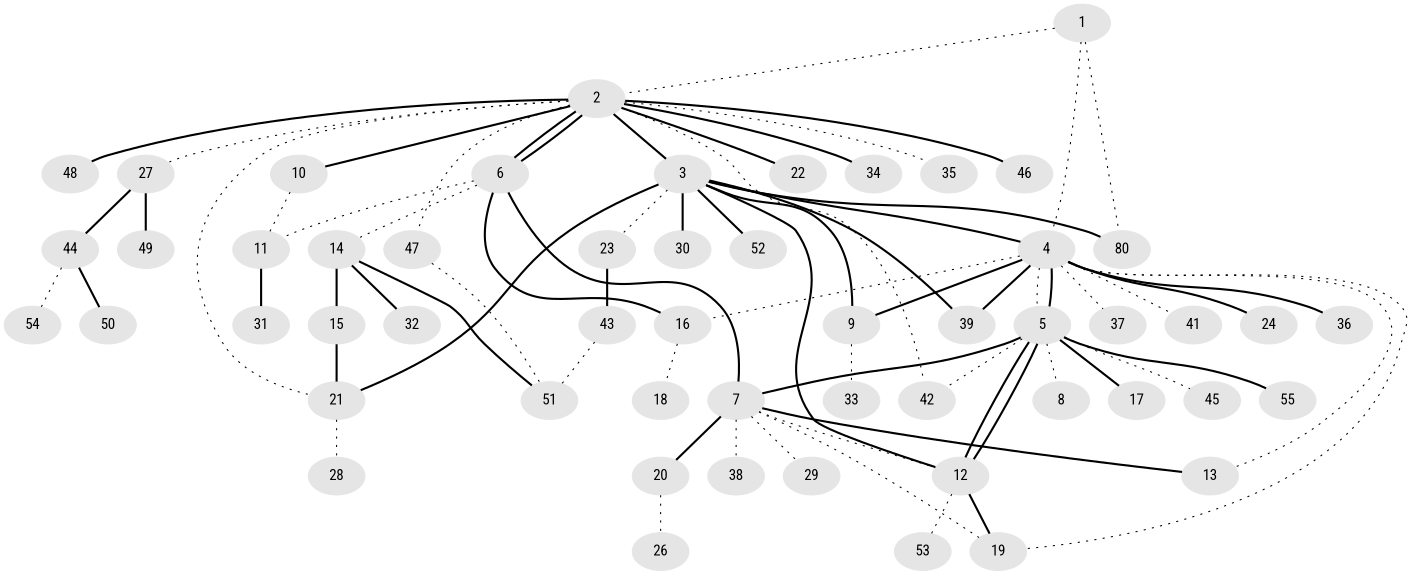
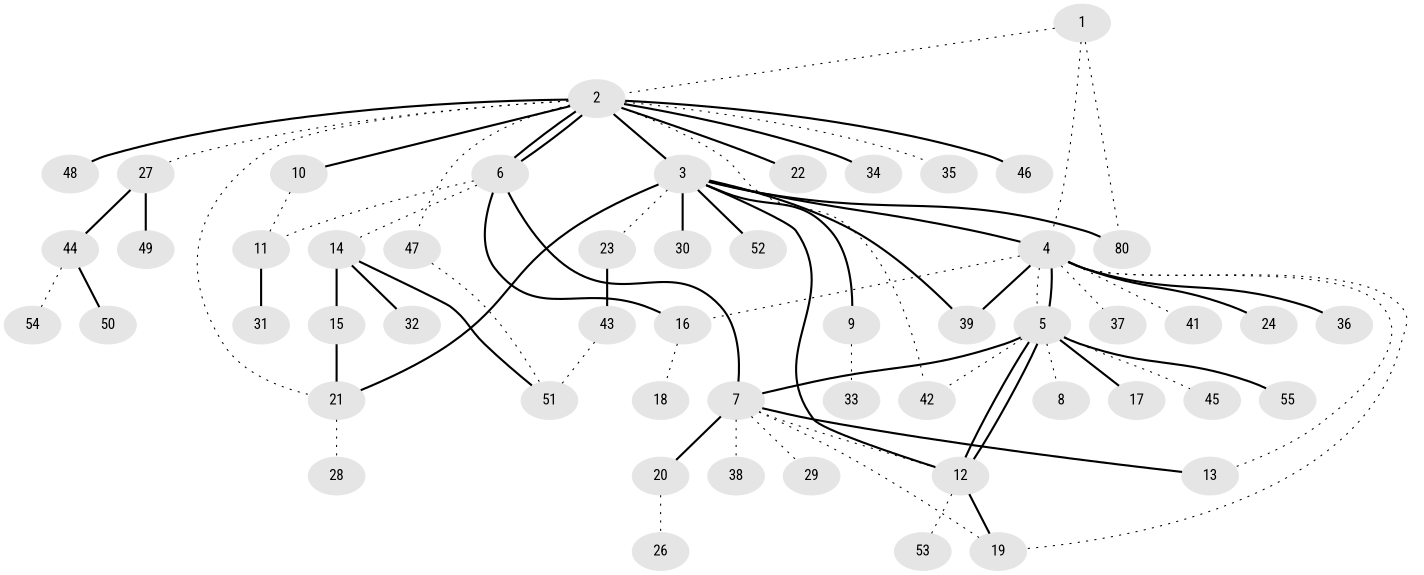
(949, 287) -> none
